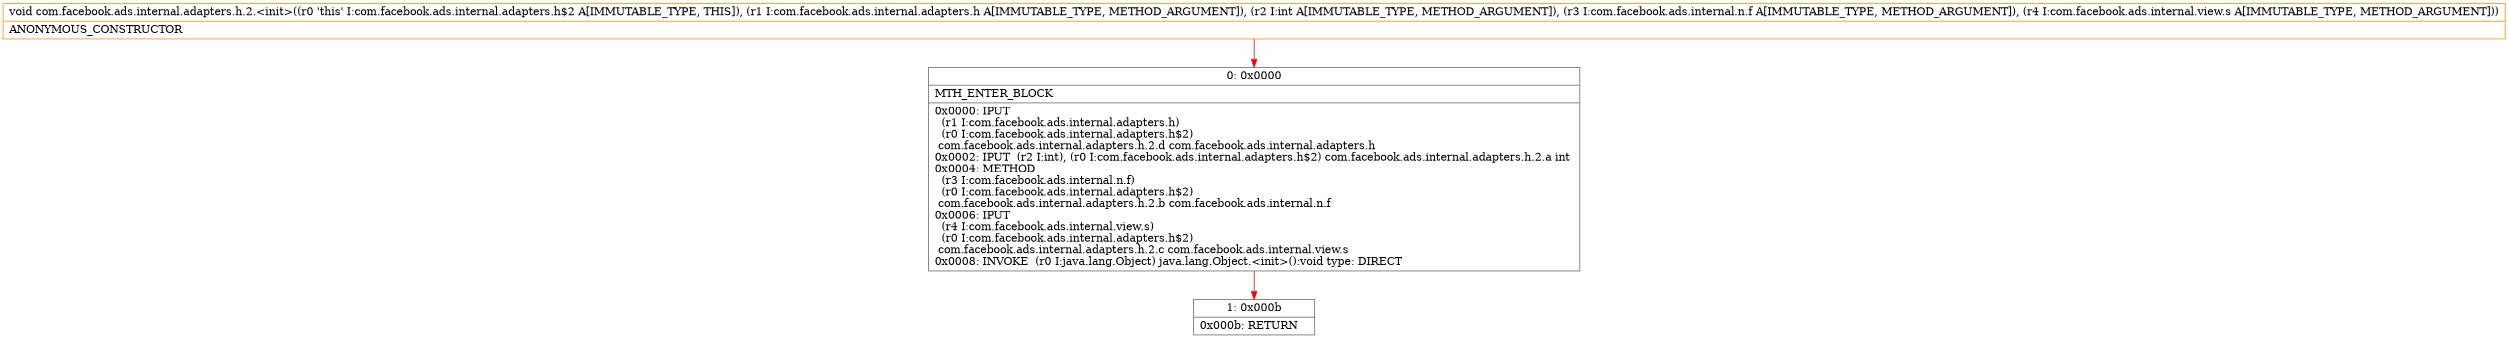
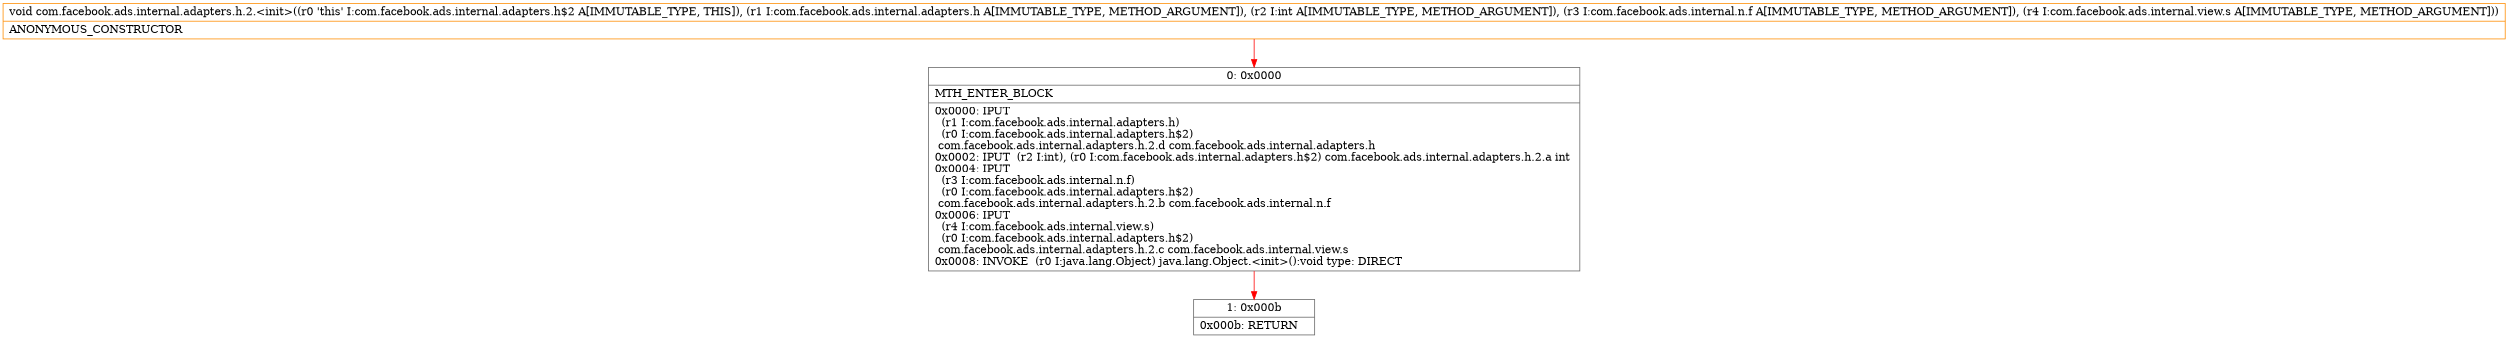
(989, 169) -> (976, 169)
